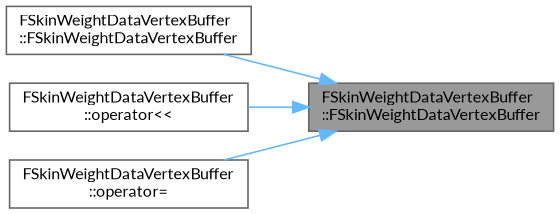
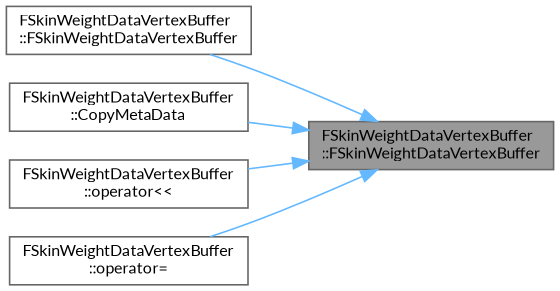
none -> (129, 107)
